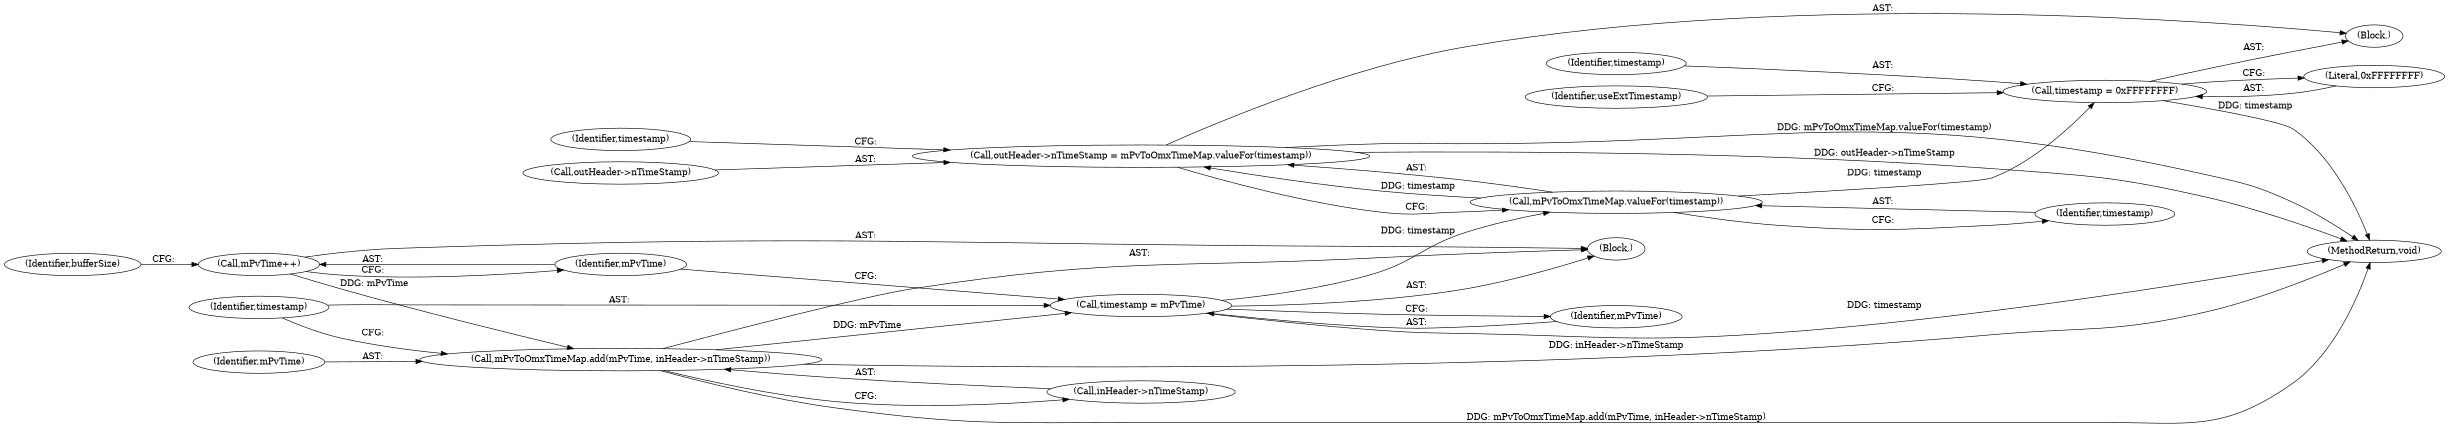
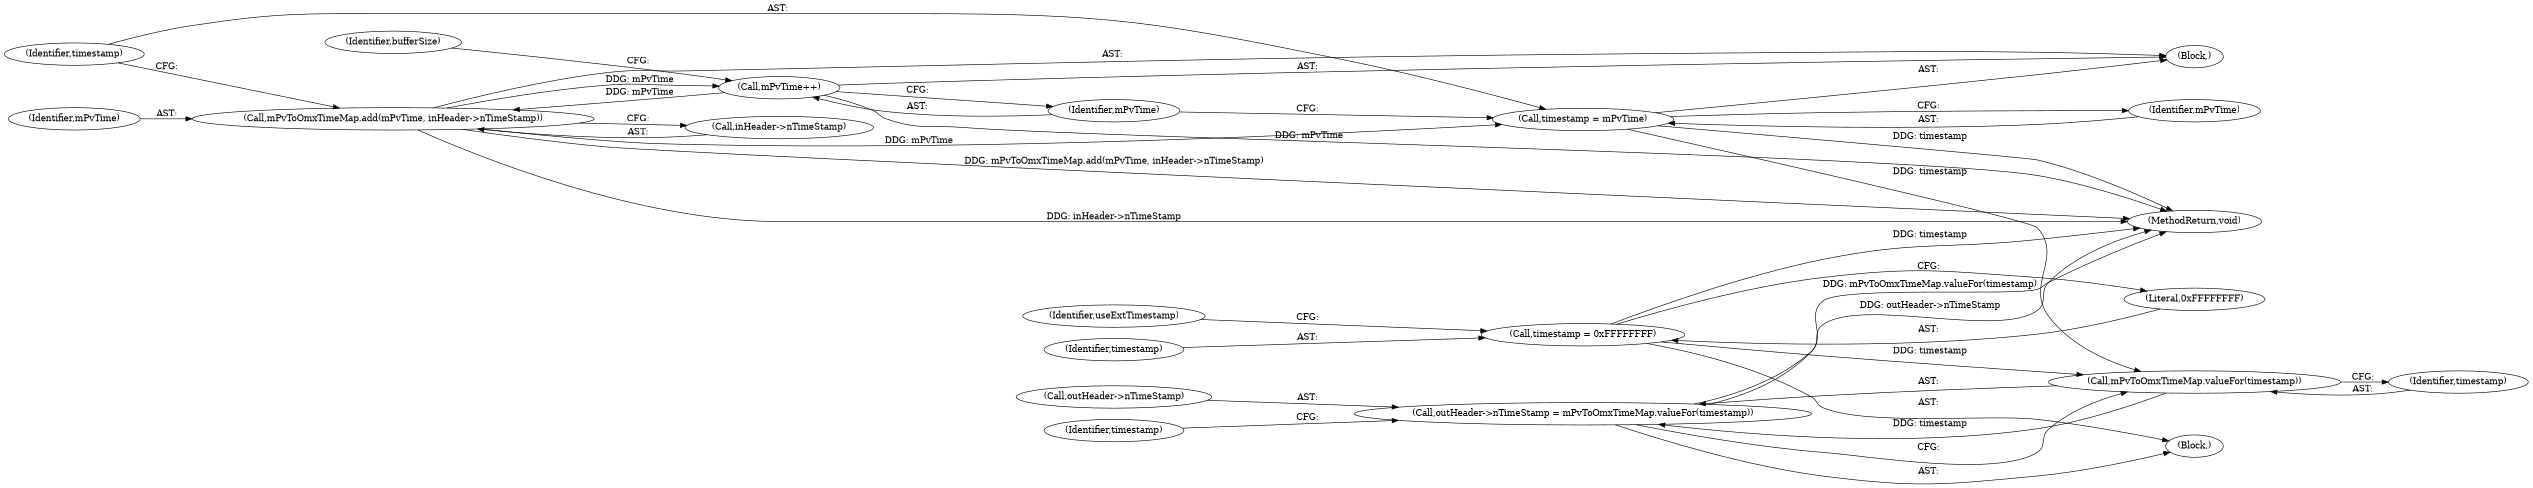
none -> (579, 88)
none -> (1492, 147)
(1926, 185) -> (1869, 359)
